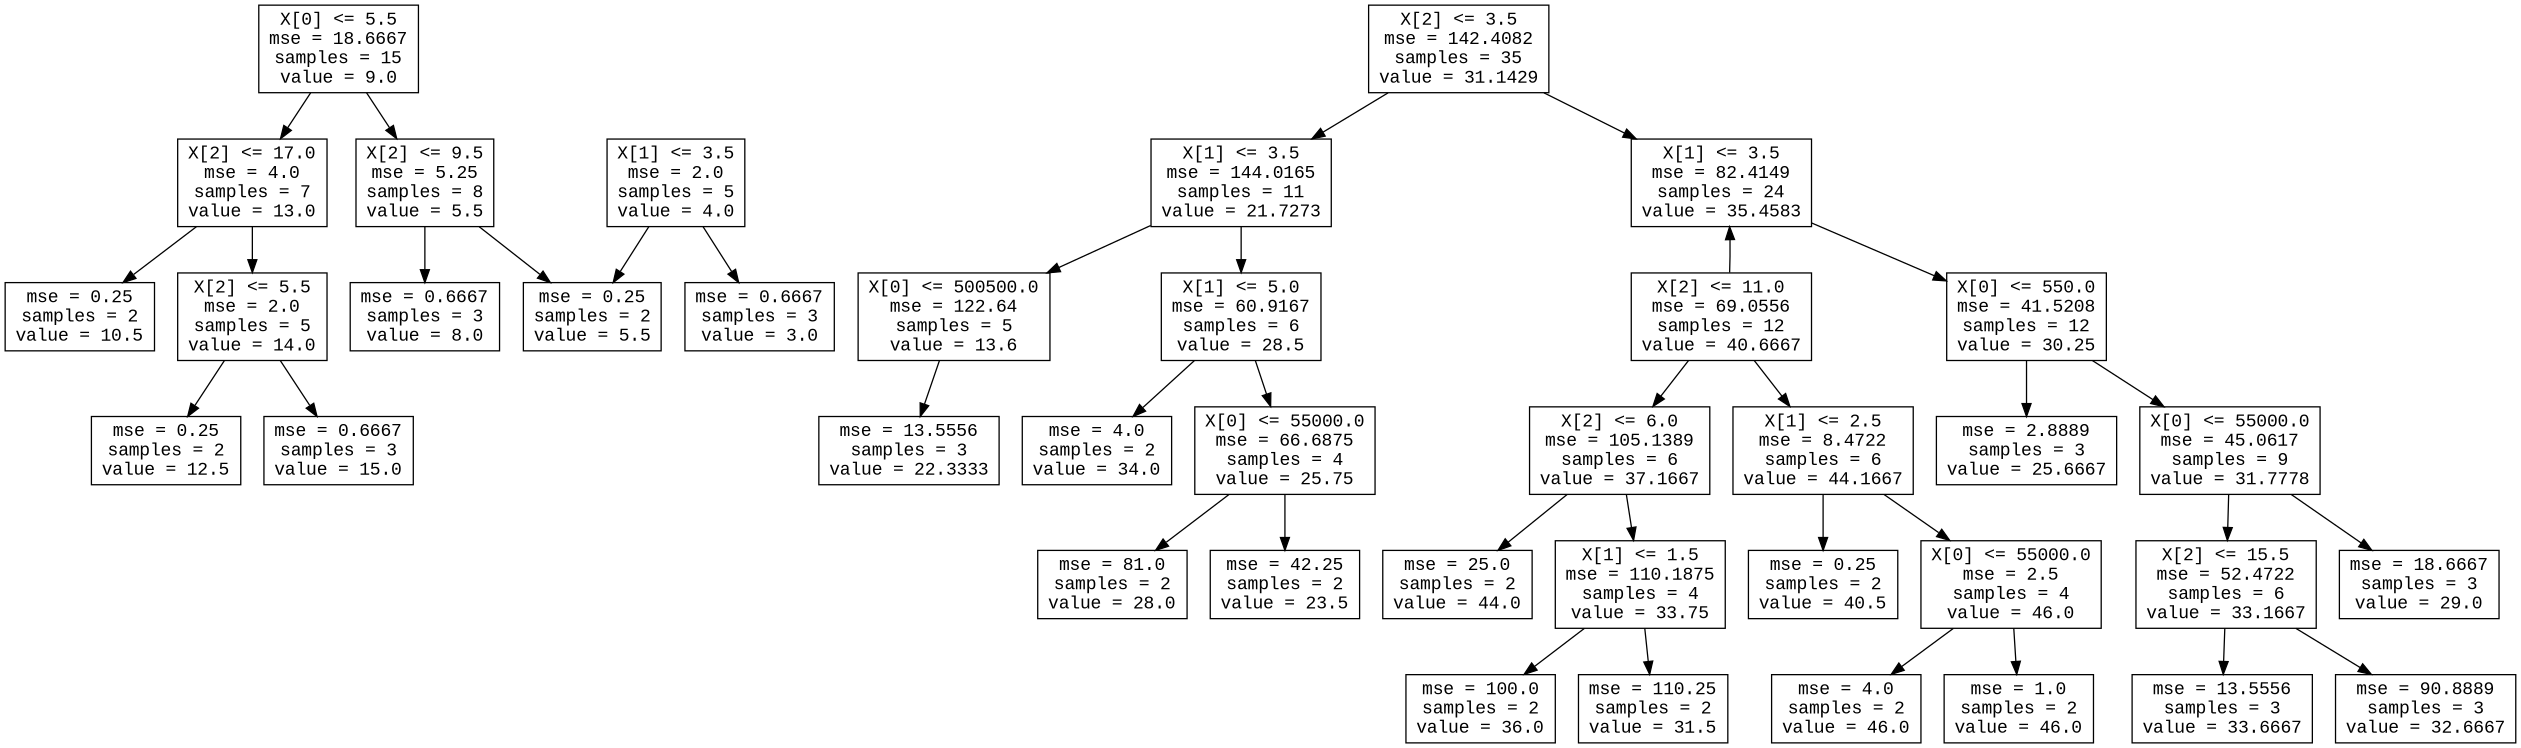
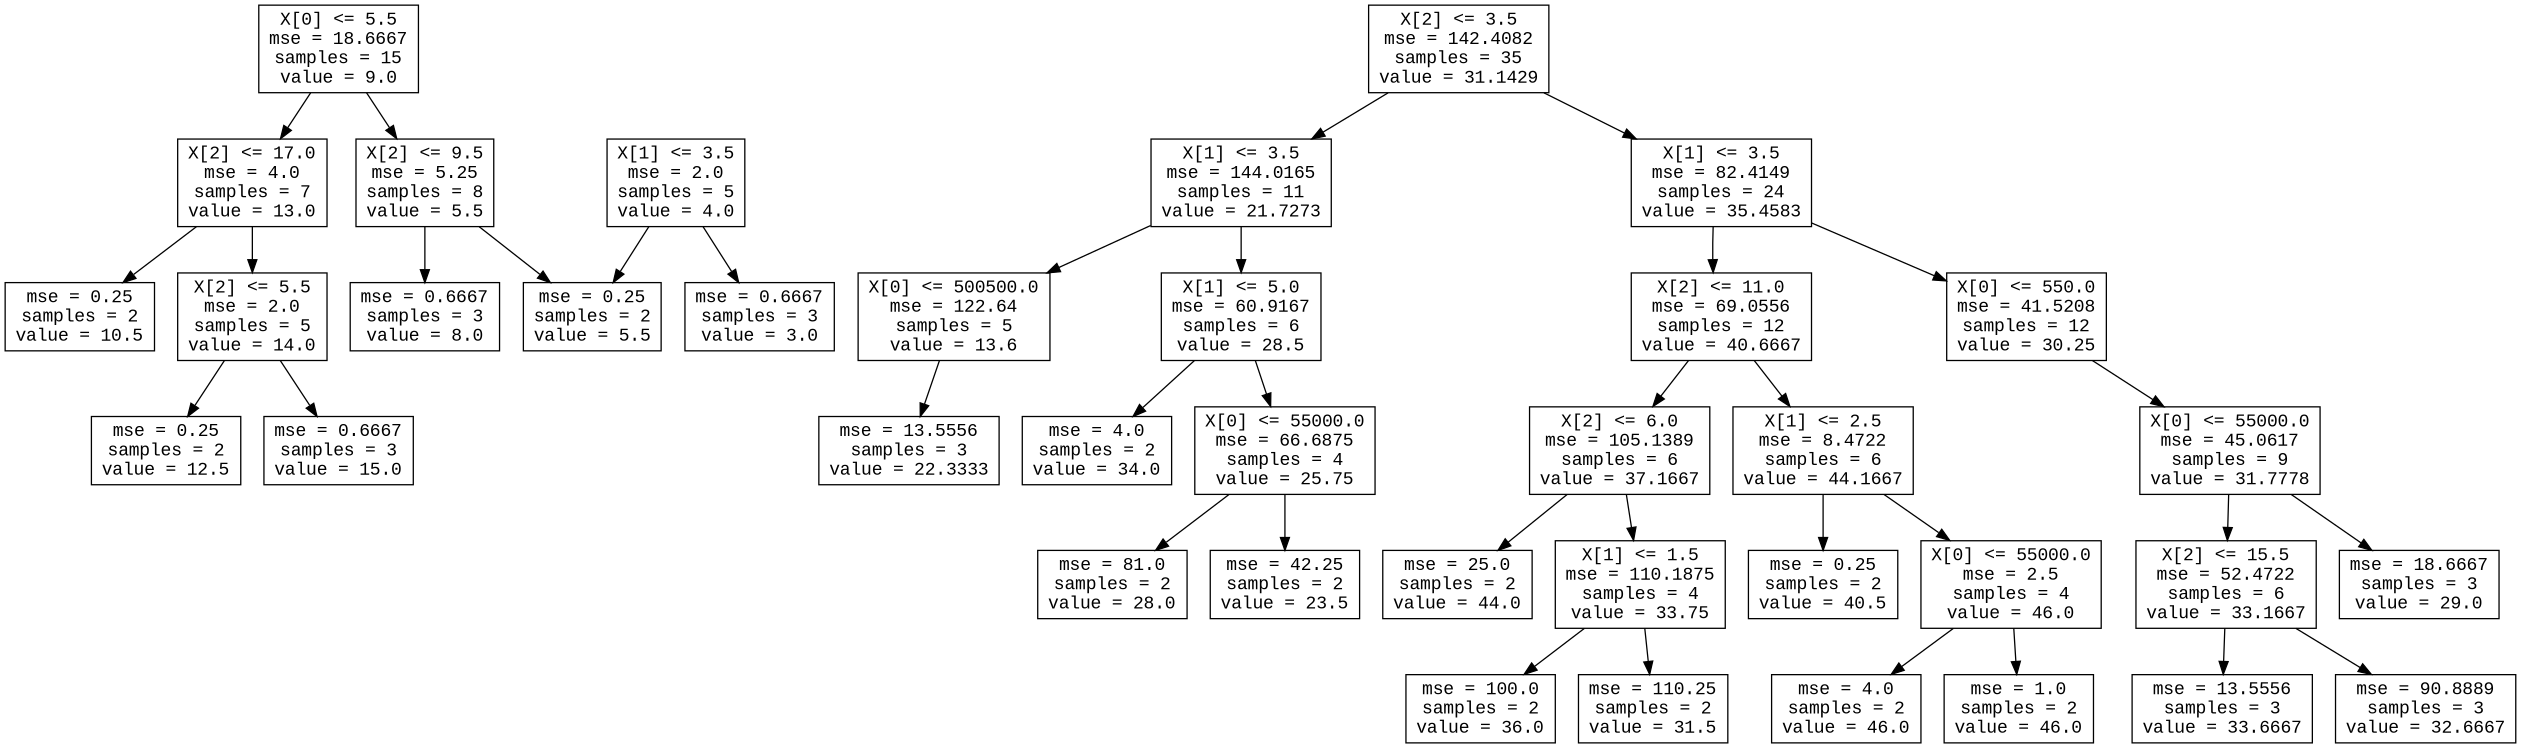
(1730, 256) -> (1713, 243)
(2027, 451) -> none
